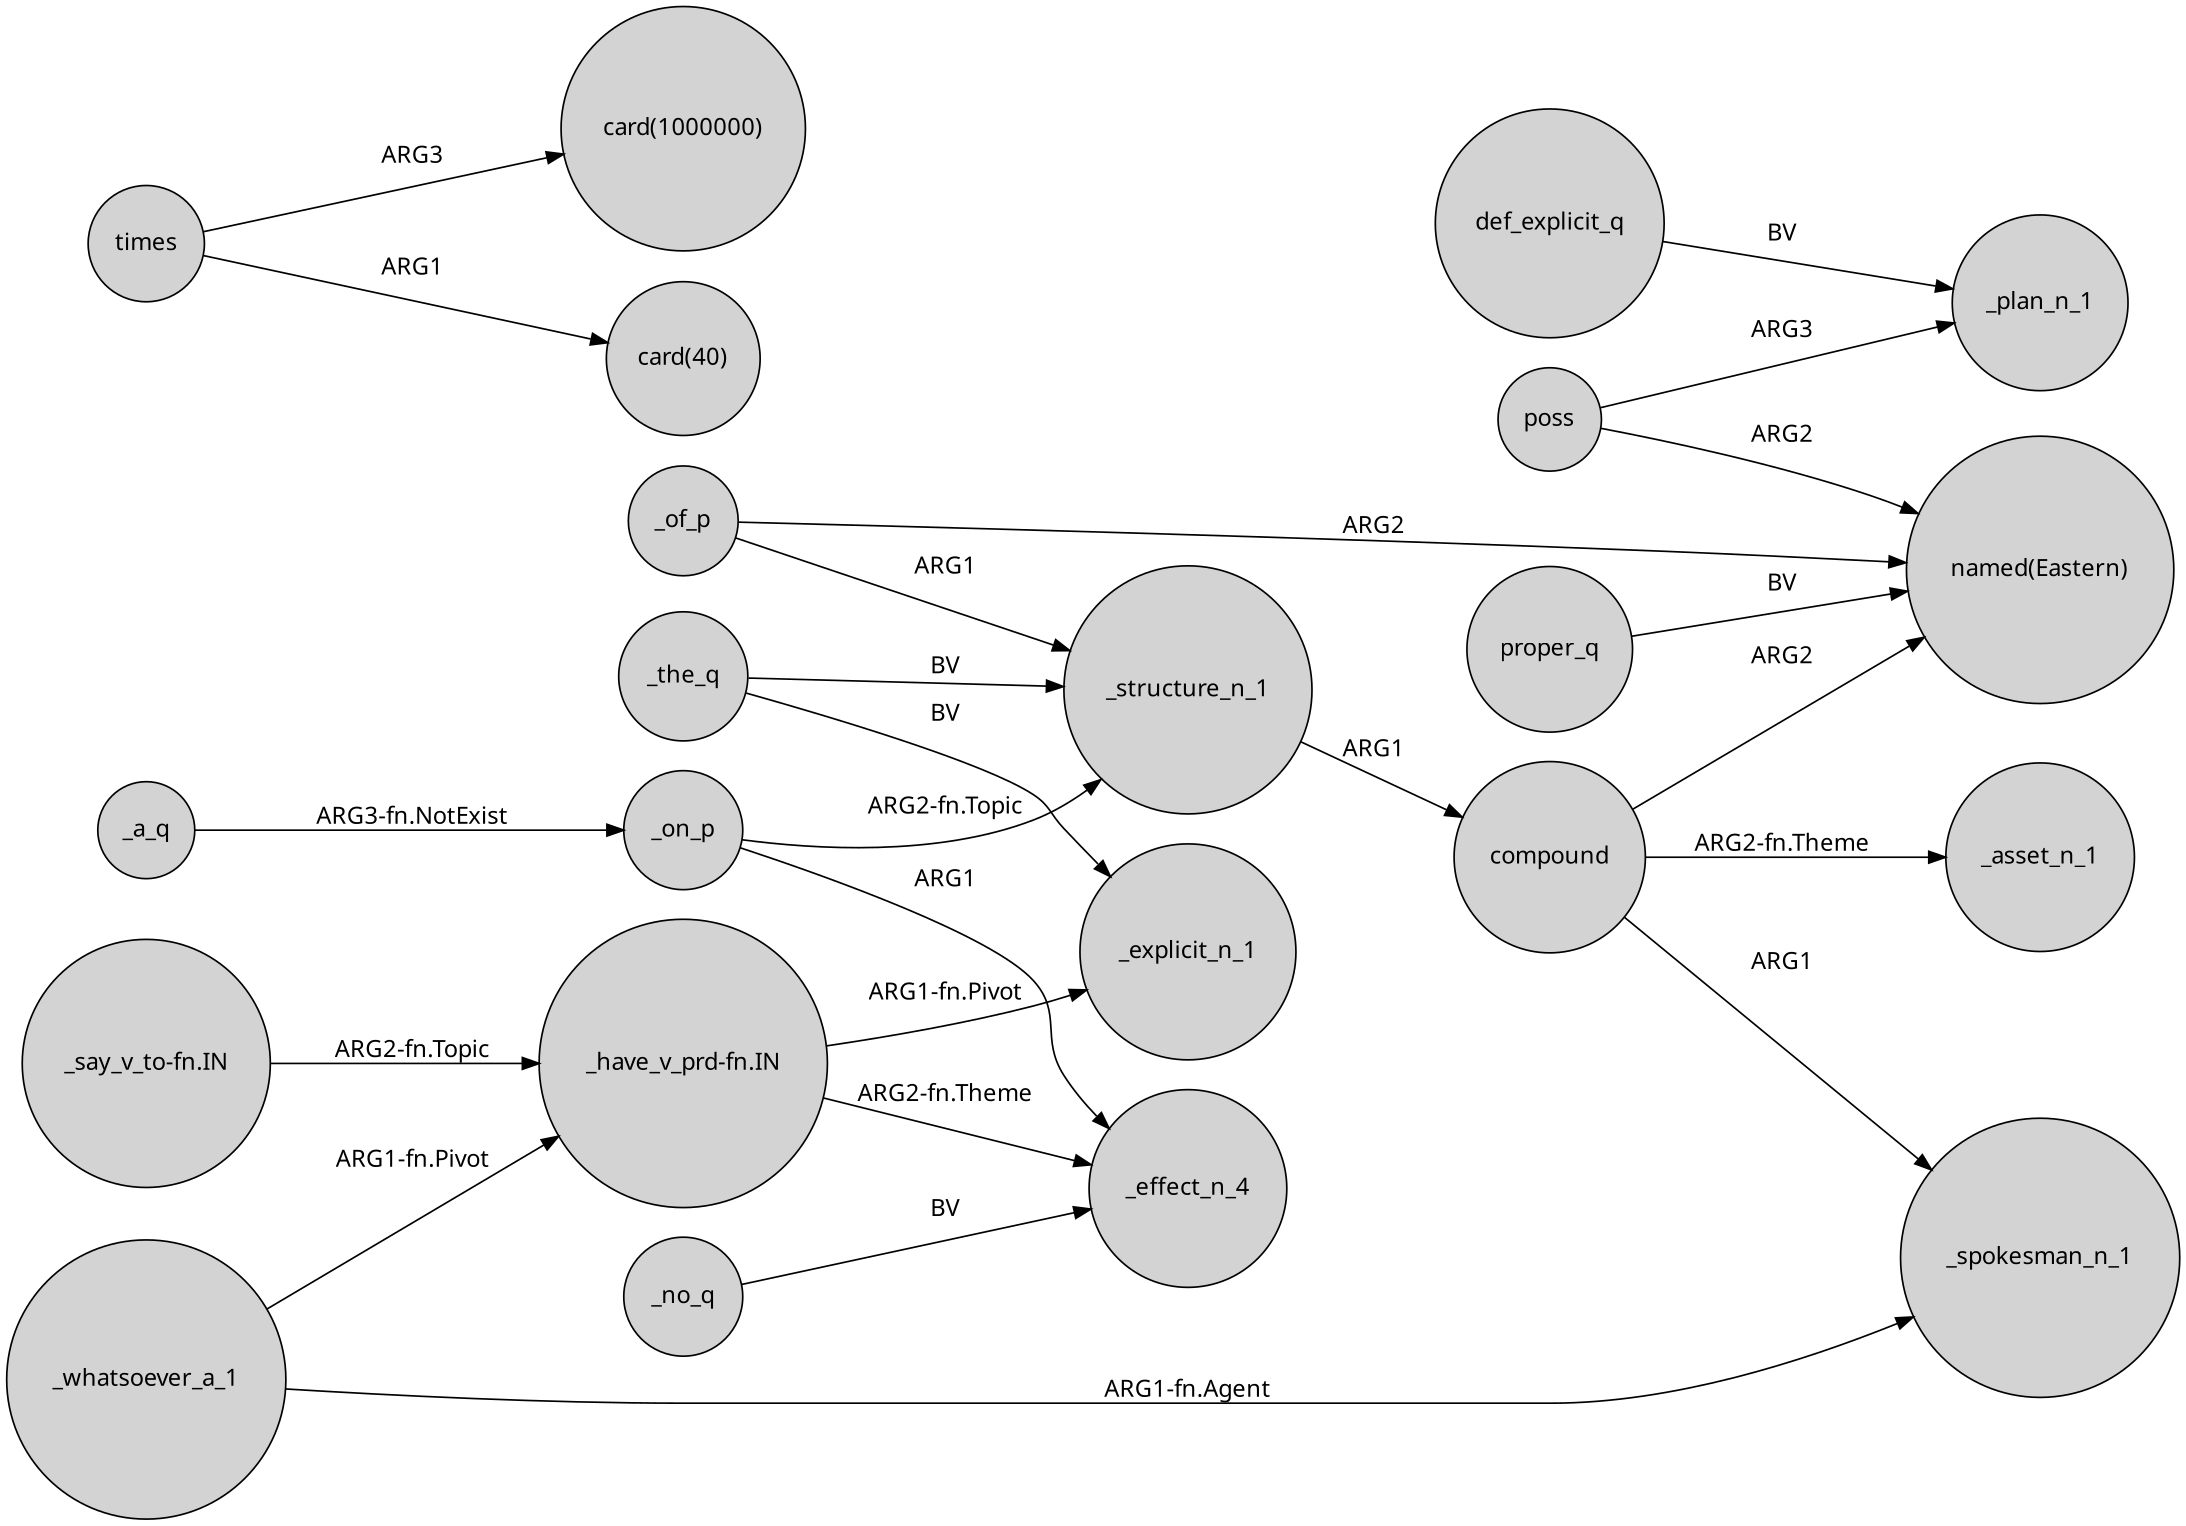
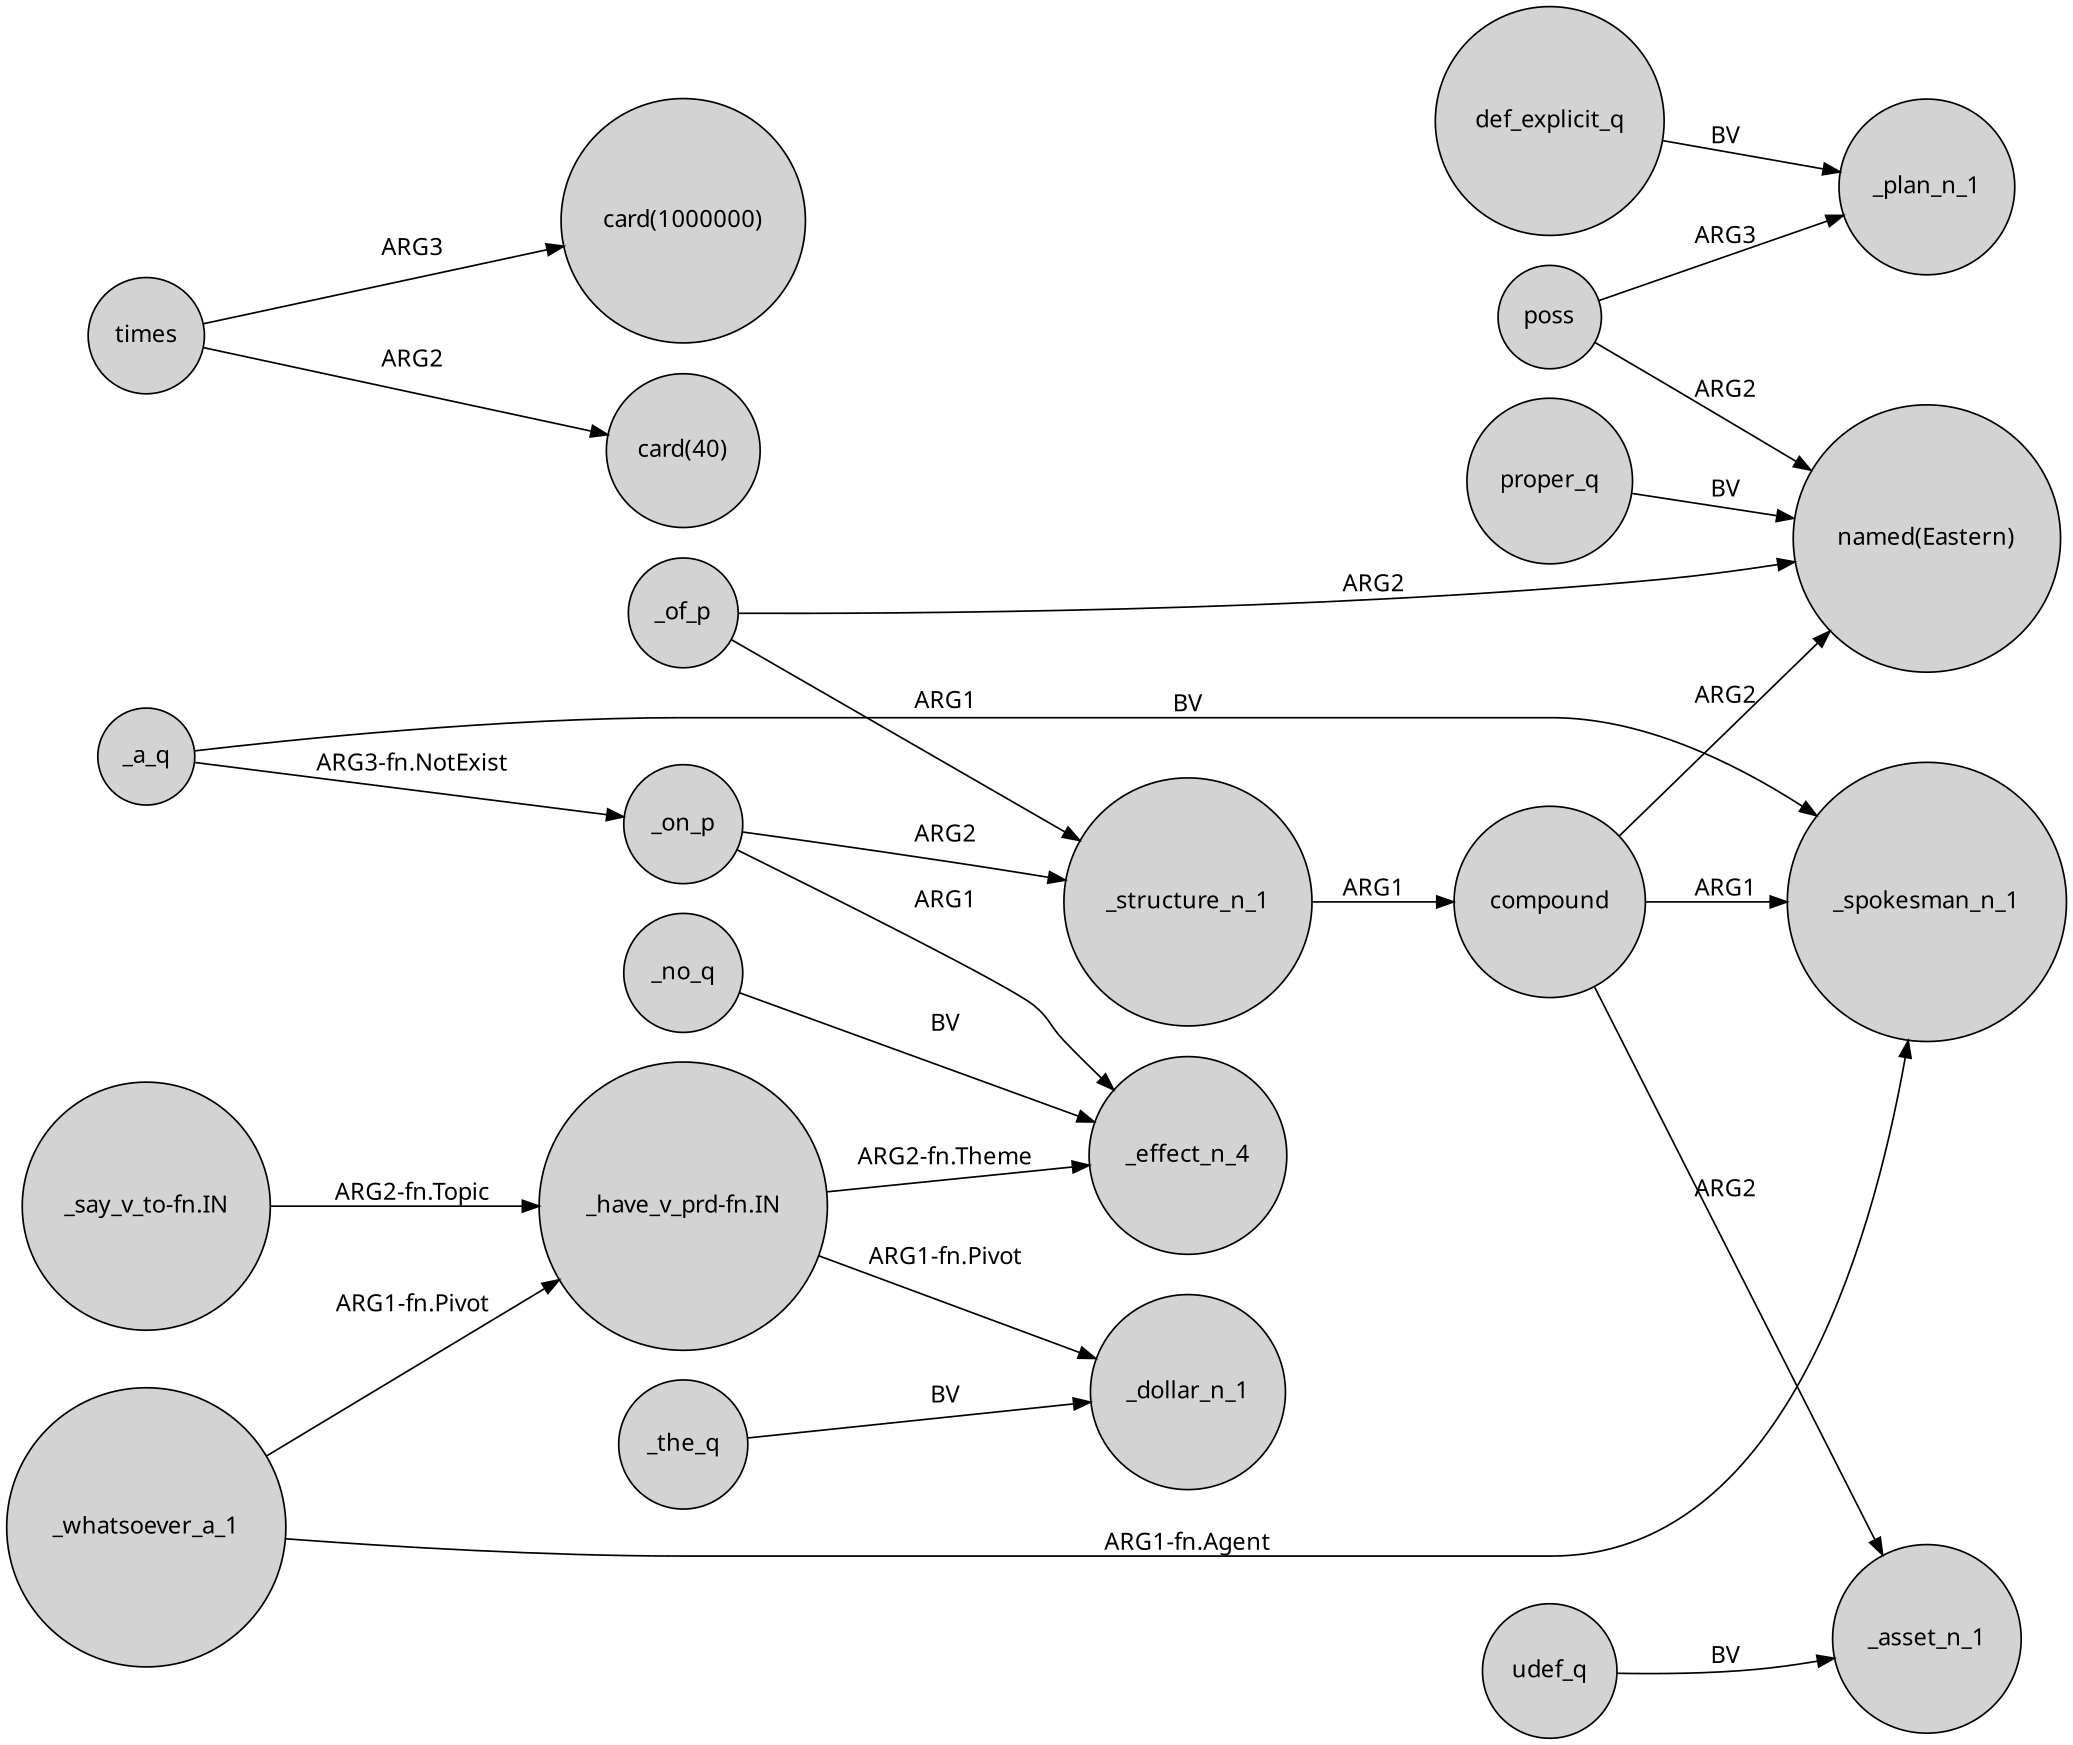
(413, 268) -> (413, 360)
(897, 682) -> none
none -> (1007, 718)
(945, 807) -> (945, 835)
(1782, 845) -> (1726, 1190)
(1188, 952) -> (1188, 1392)
none -> (1550, 1671)
